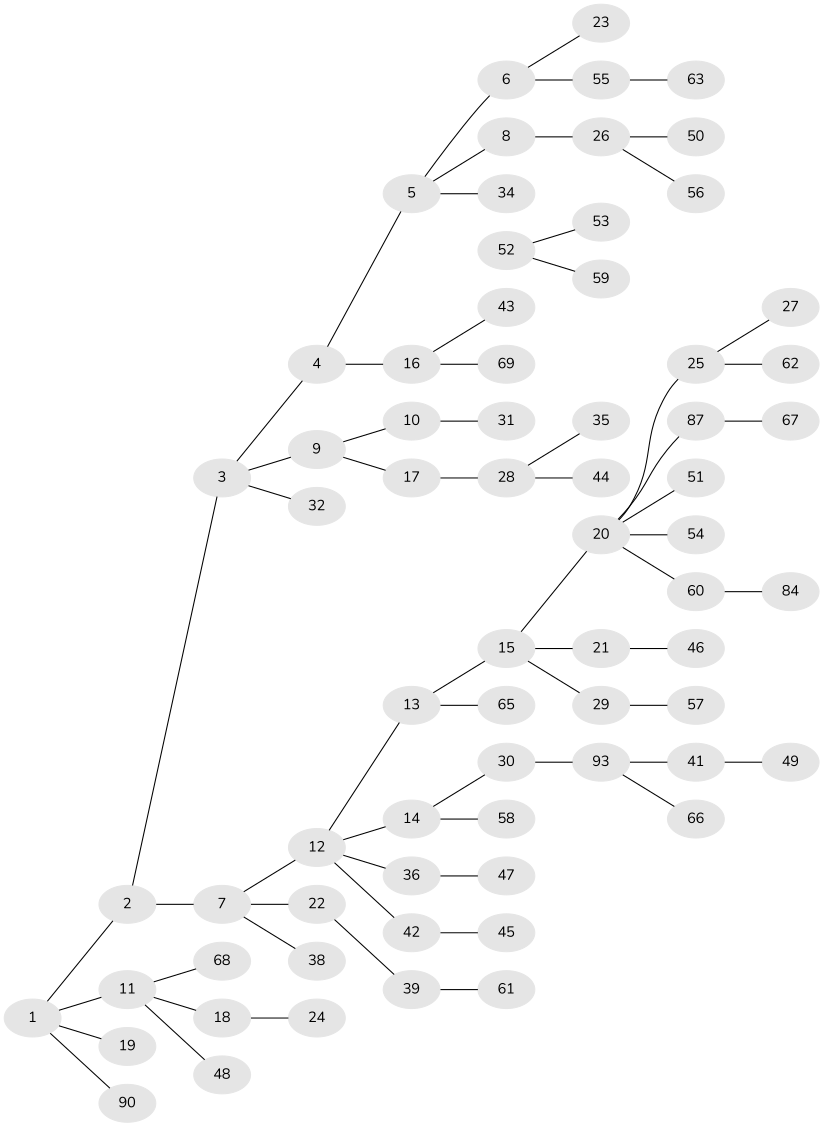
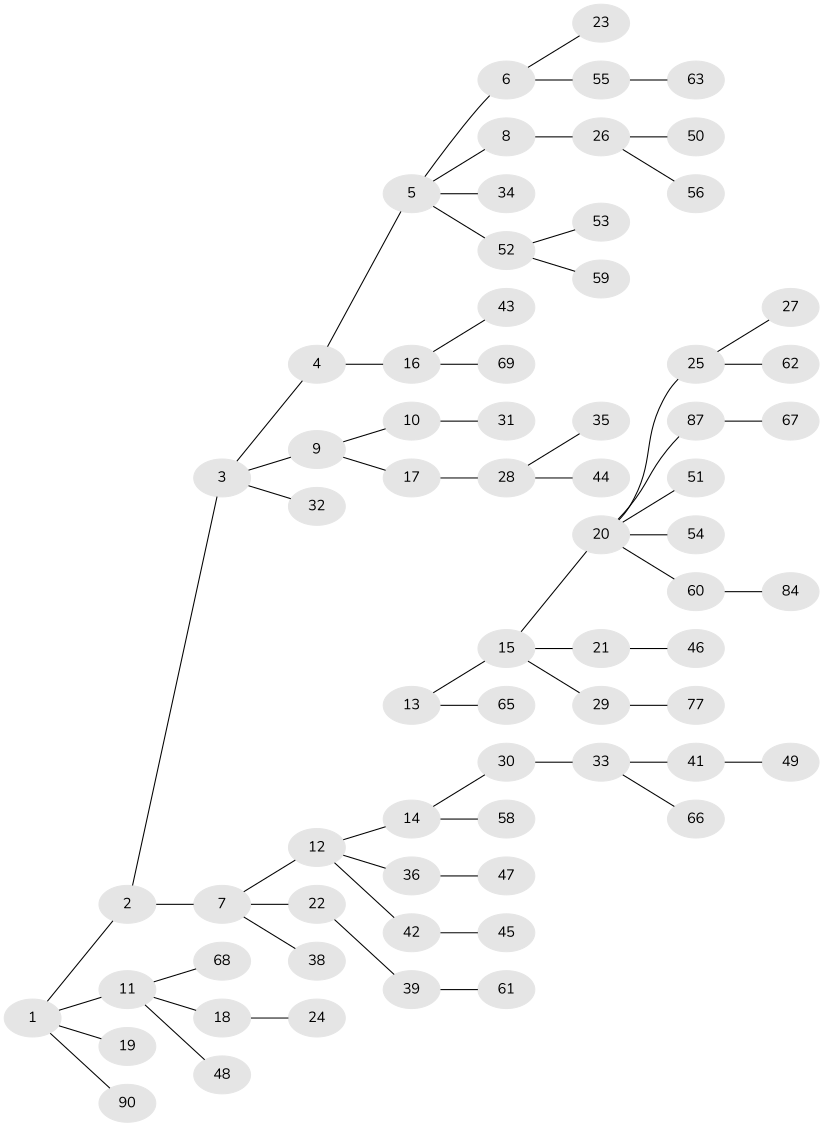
none -> (459, 222)
(696, 705) -> (696, 705)
(601, 762) -> (601, 762)
(364, 776) -> none
